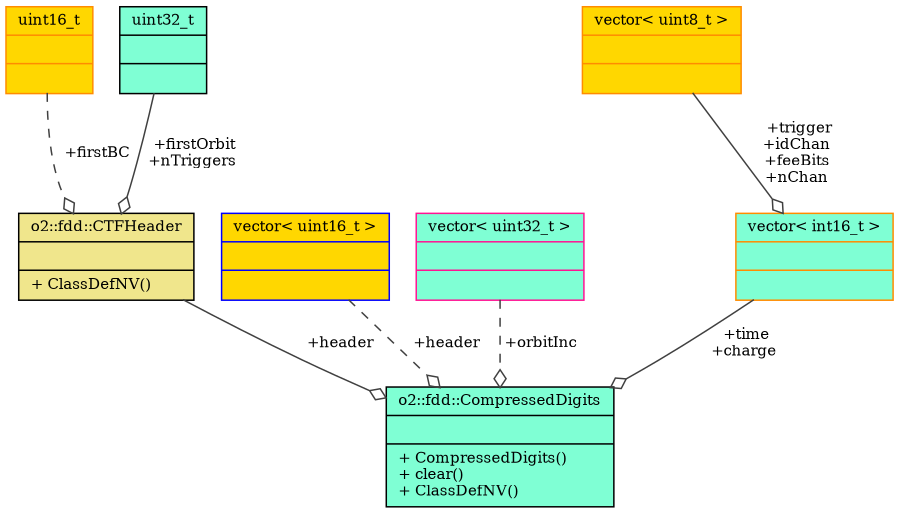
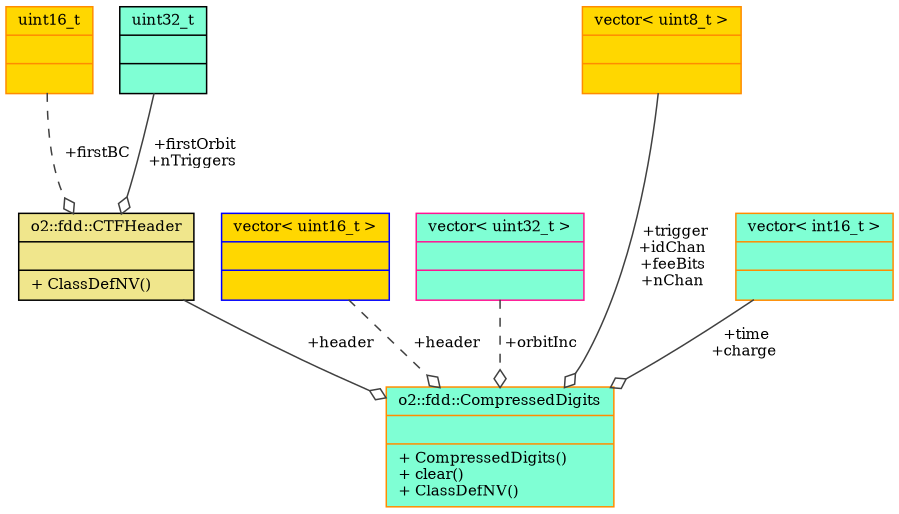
(732, 146) -> (631, 238)
(500, 447) -> (500, 447)
